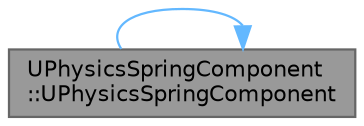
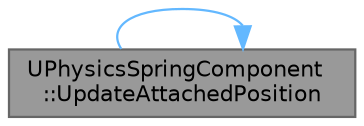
(182, 83) -> (182, 83)
